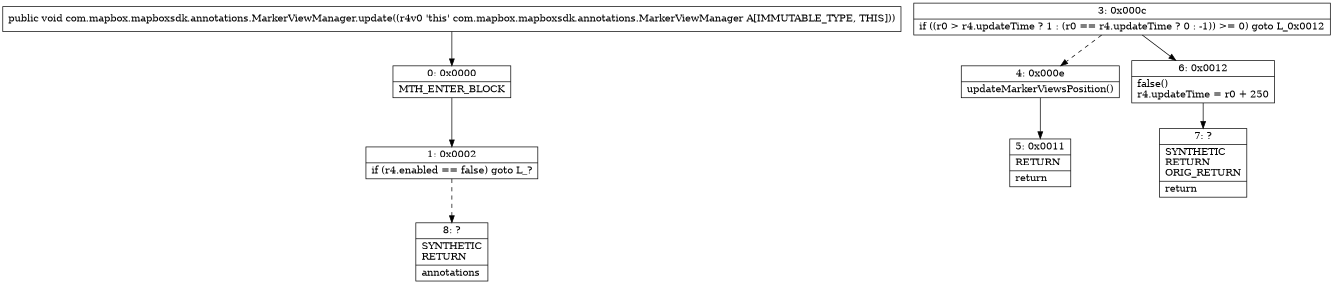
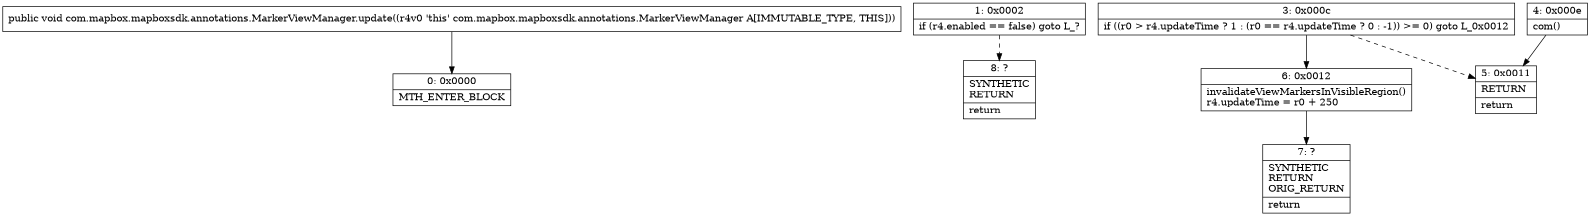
(1084, 48) -> (1410, 56)
(1153, 84) -> (1306, 92)
(1040, 89) -> (1547, 27)
(452, 119) -> none
(451, 273) -> (985, 111)
